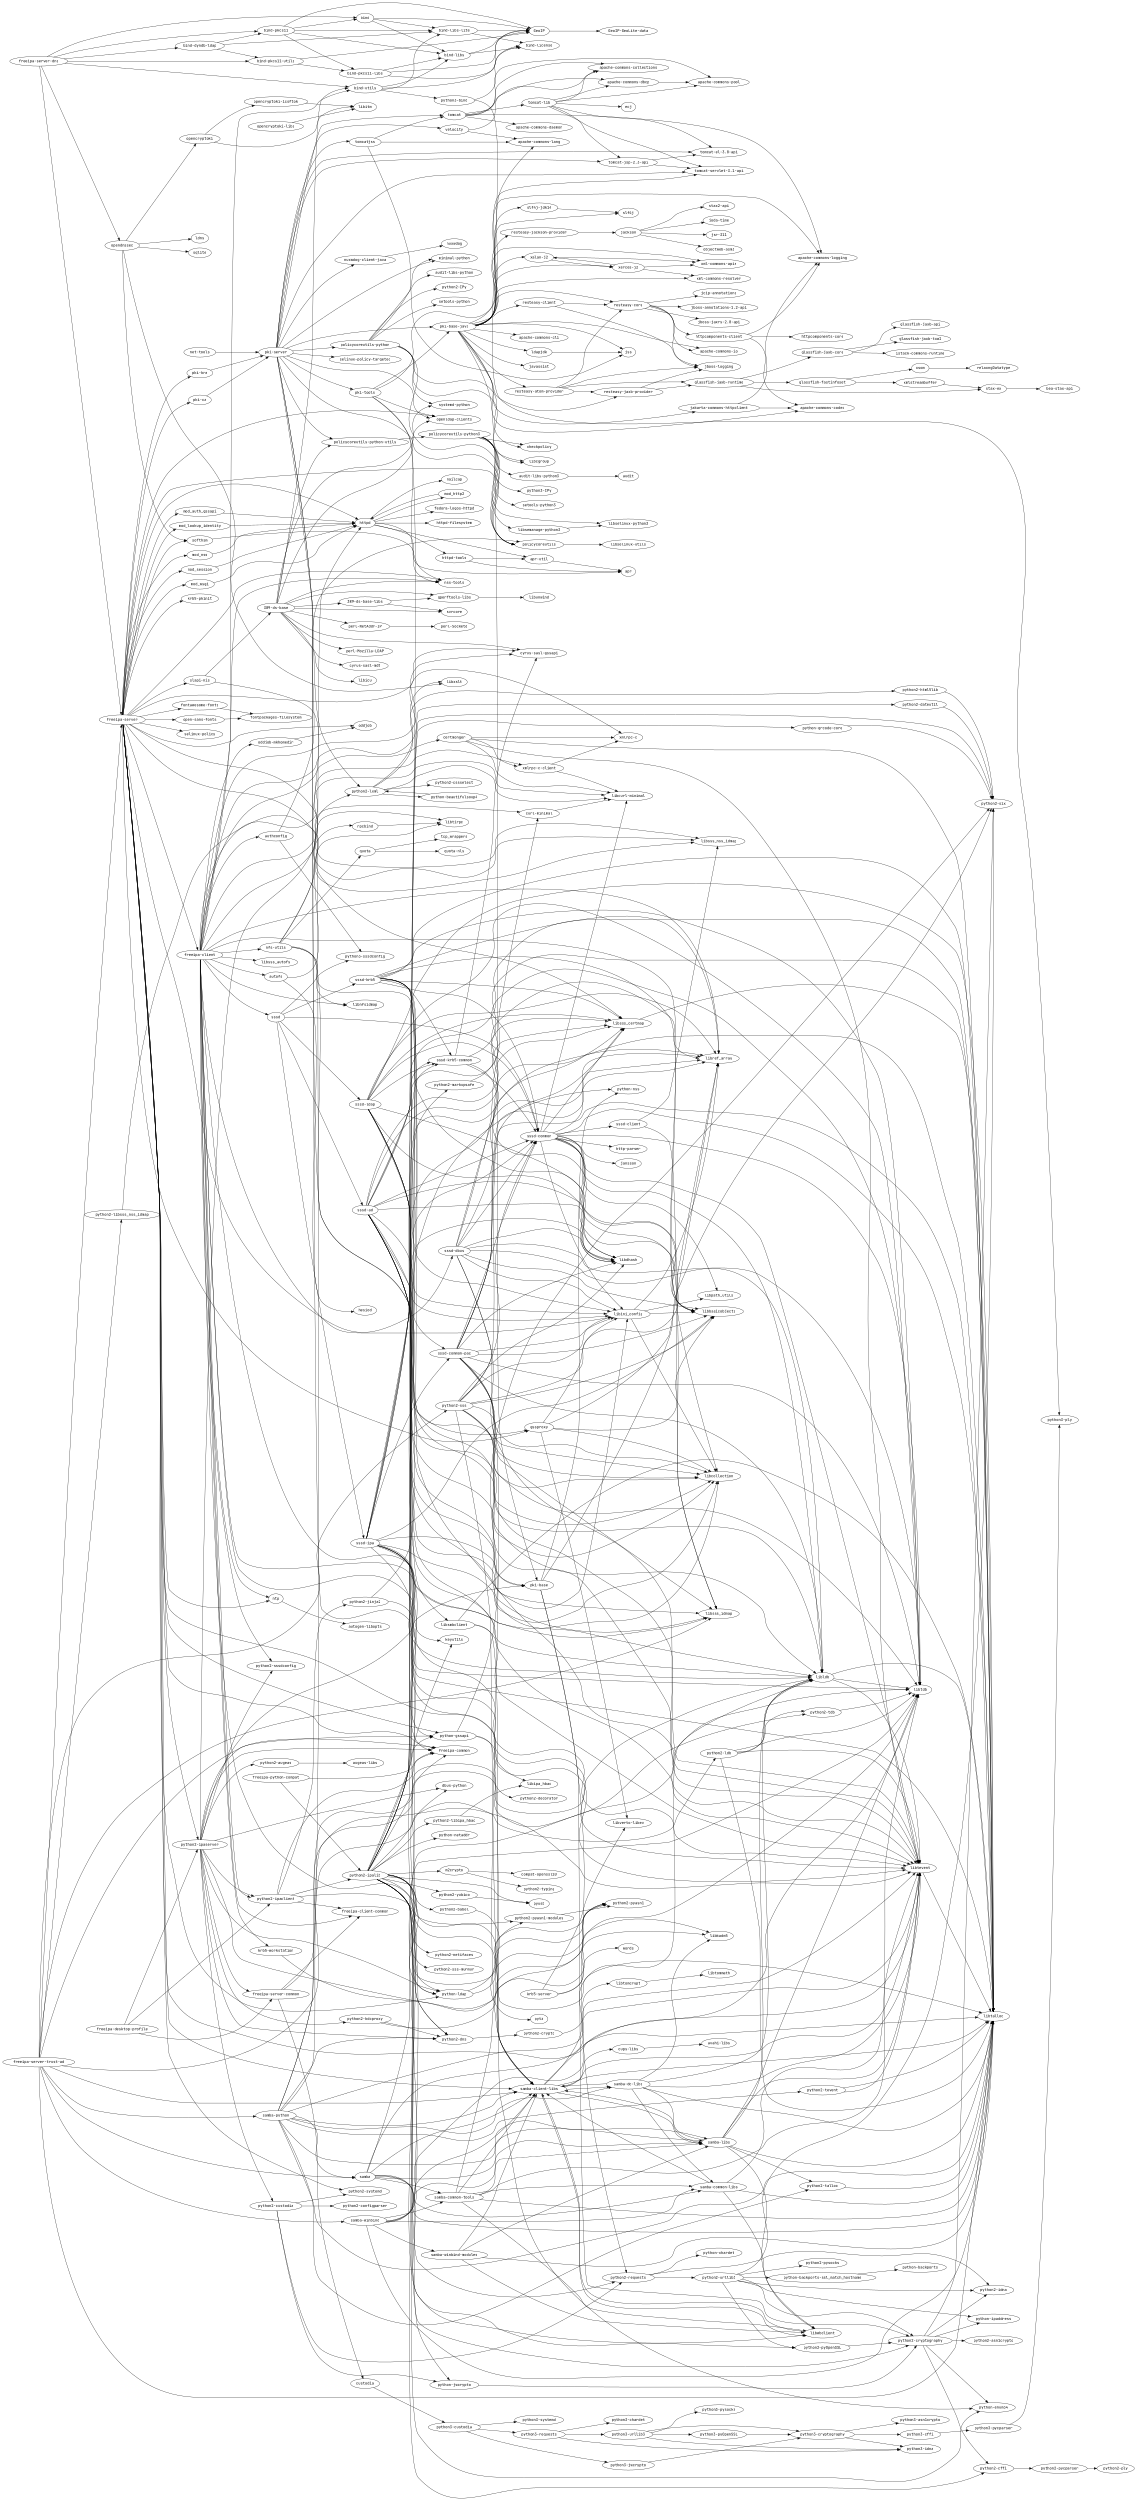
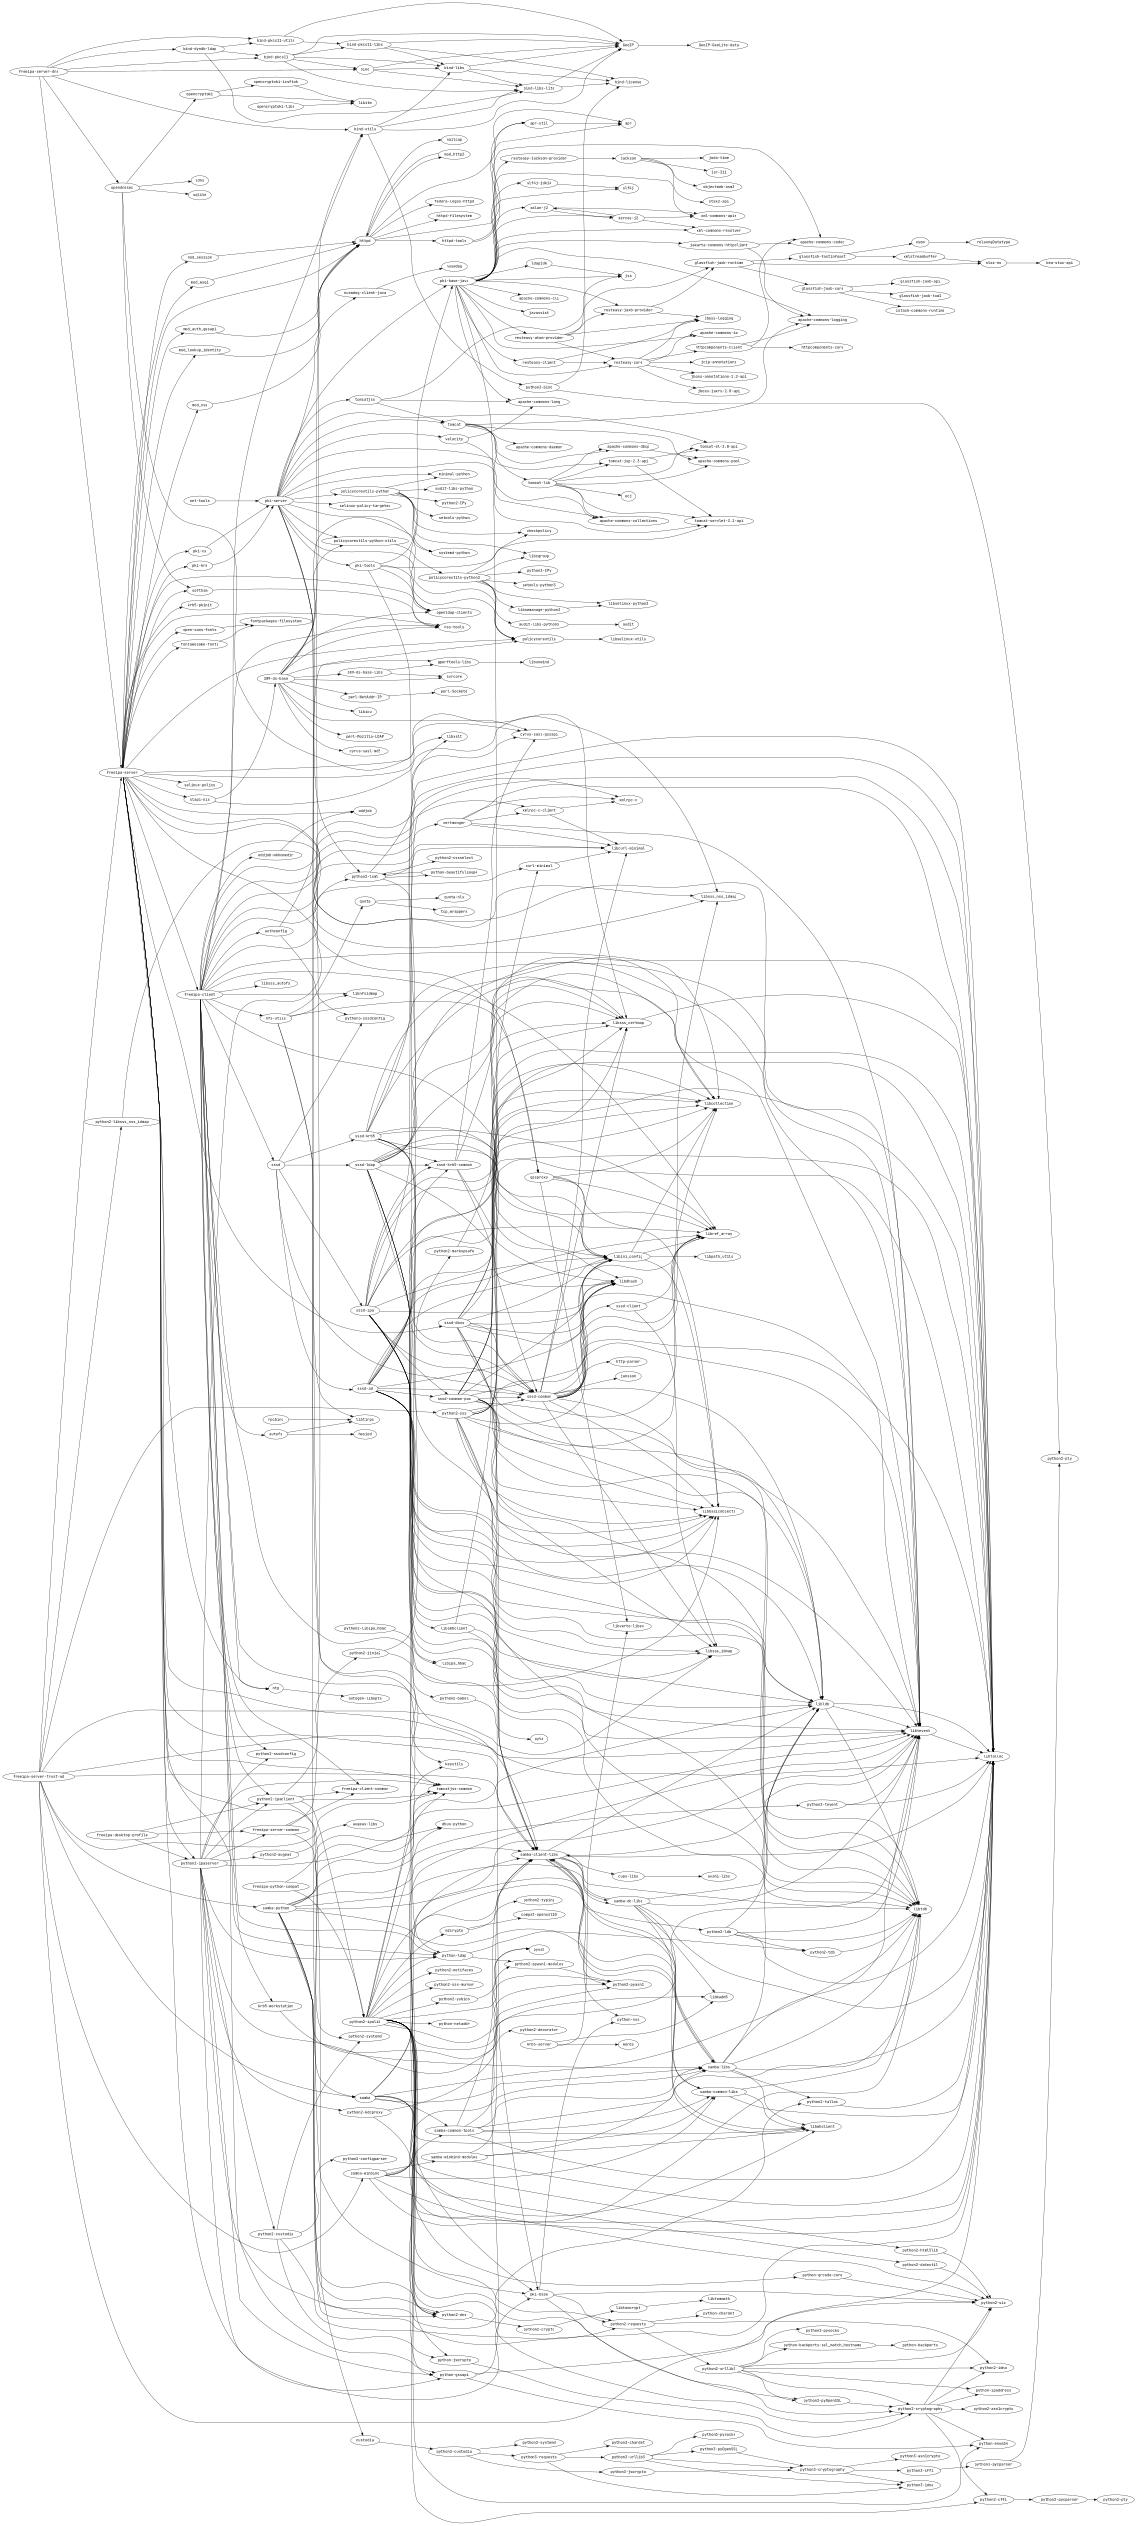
none -> (493, 78)
(314, 877) -> none
(881, 1088) -> none
(631, 1203) -> (635, 1445)
(454, 1751) -> (454, 1789)
(401, 1848) -> none
